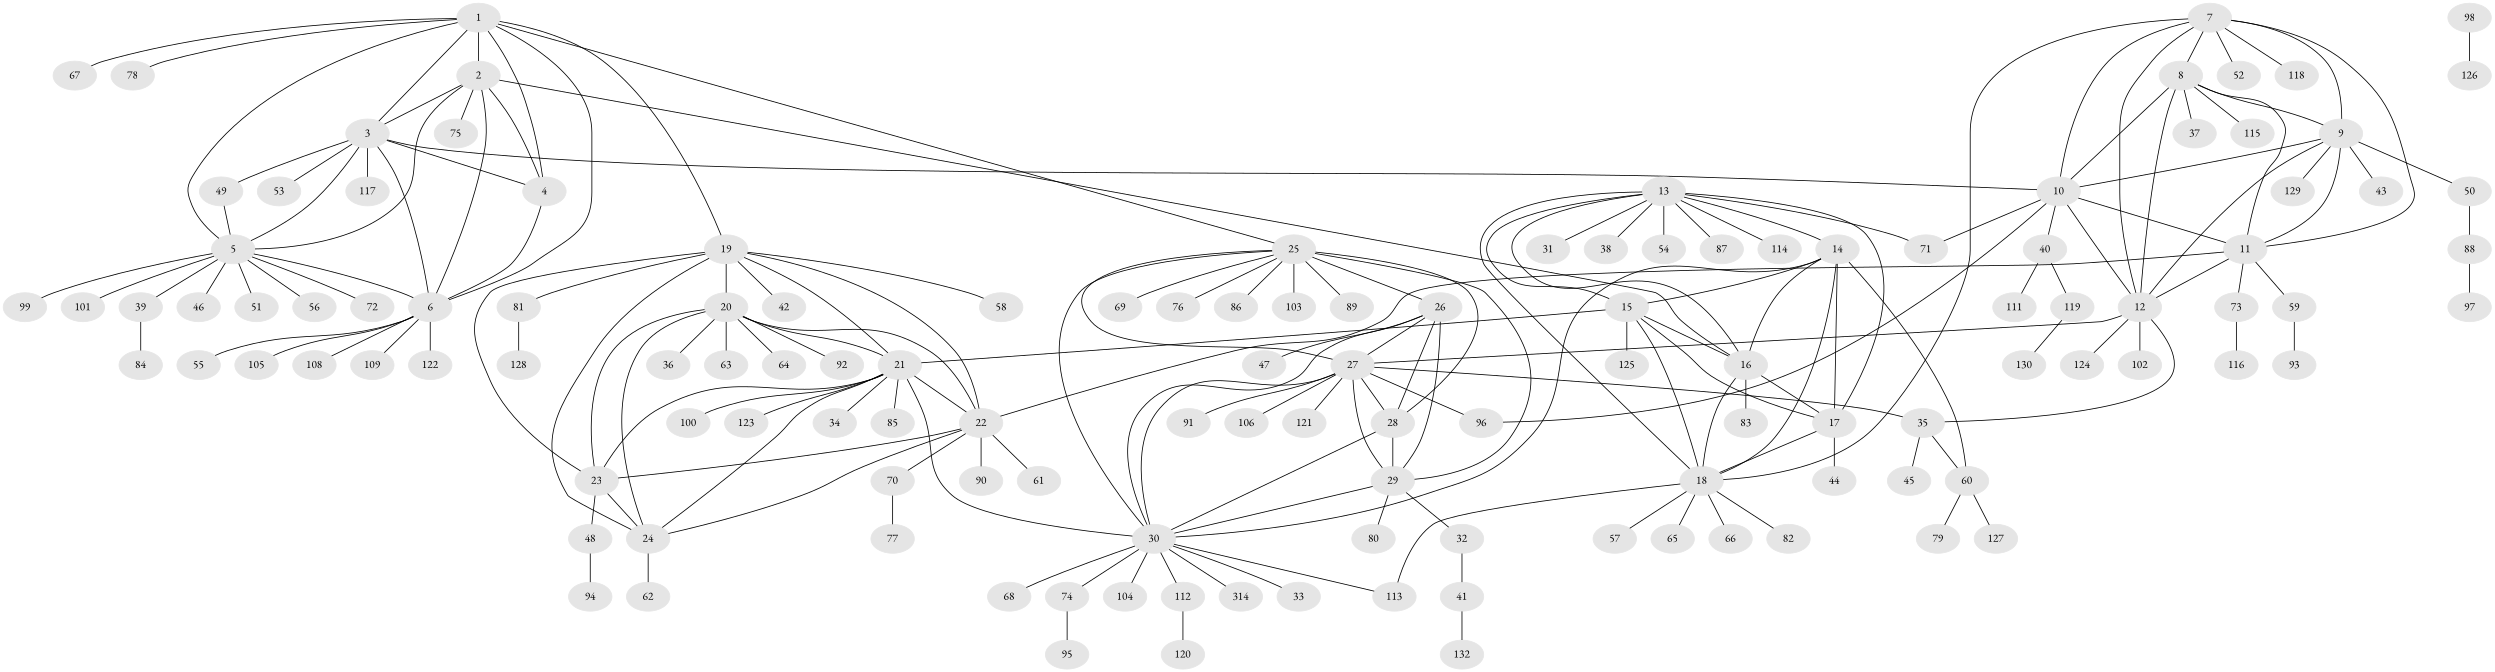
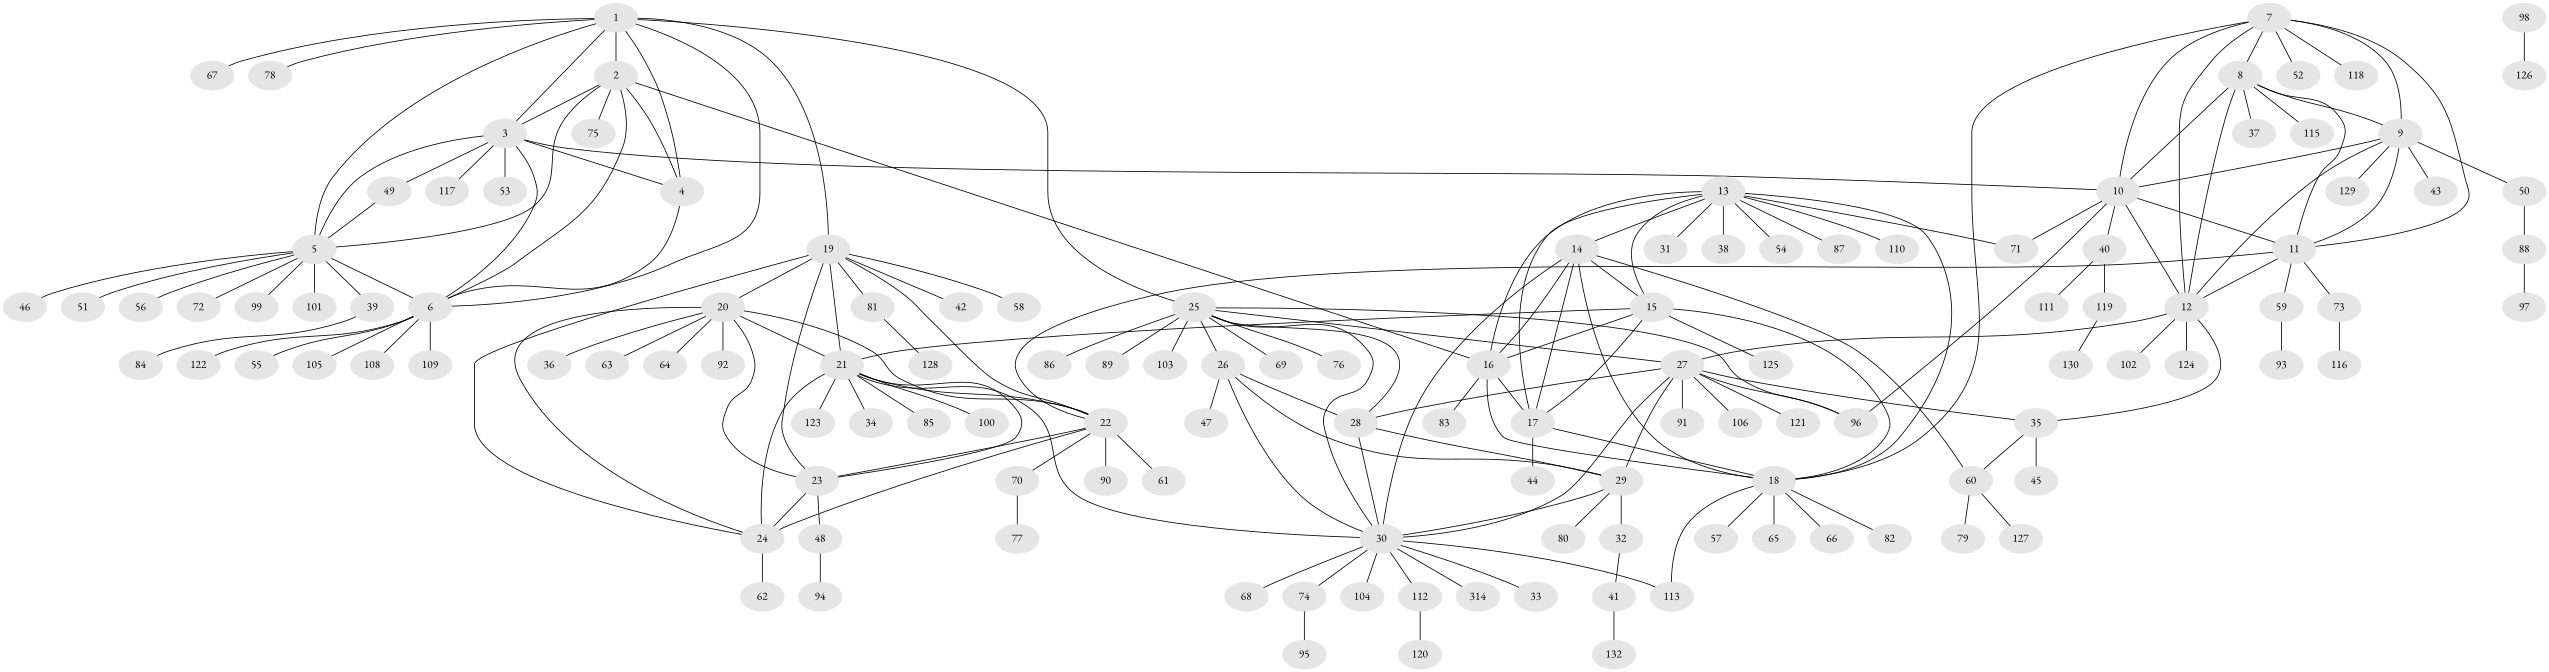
(1780, 249) -> (1897, 249)
(1515, 330) -> (1538, 319)
(1396, 336) -> none
